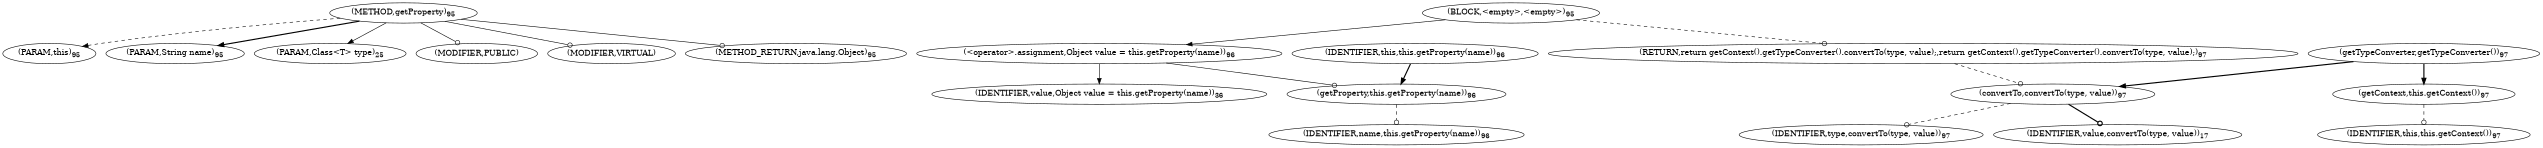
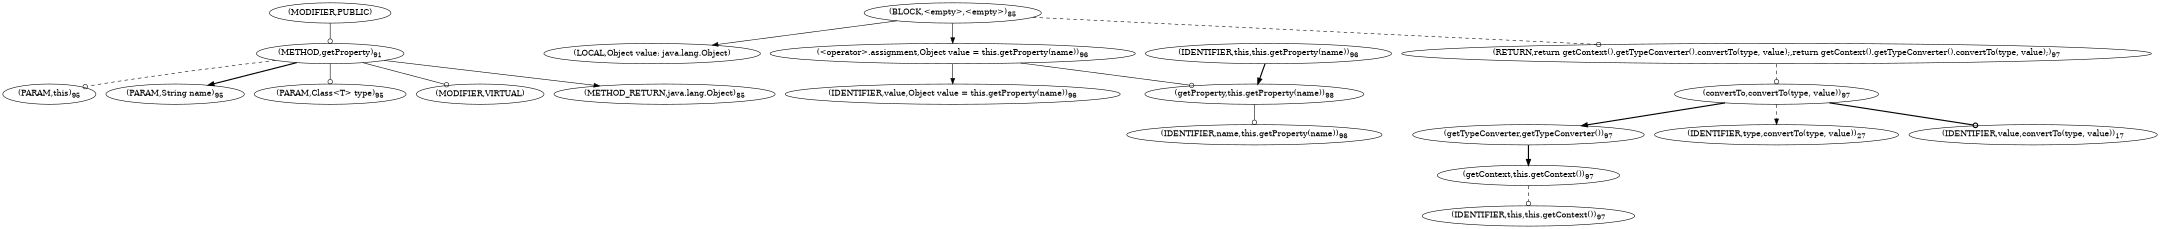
(451, 12) -> (378, 53)
(1570, 12) -> (1012, 12)
(214, 30) -> (181, 72)
(369, 32) -> (330, 72)
(438, 32) -> (330, 31)
(590, 32) -> (489, 73)
(380, 53) -> (380, 93)
(872, 53) -> (741, 93)
none -> (652, 54)
(2239, 74) -> (1656, 114)
(1219, 93) -> (1073, 93)
(1472, 93) -> (1330, 93)
(1396, 112) -> (1254, 112)
(1960, 114) -> (1777, 112)
(1946, 134) -> (1861, 134)
